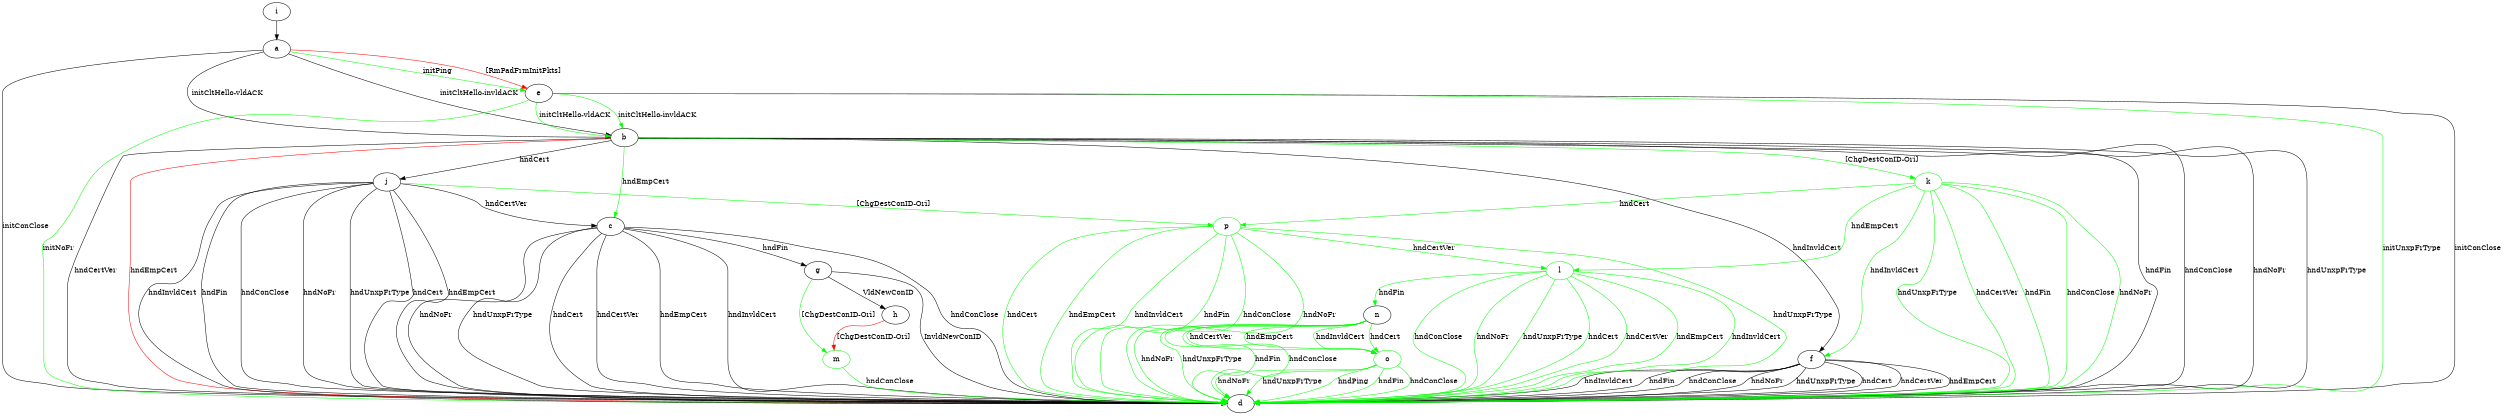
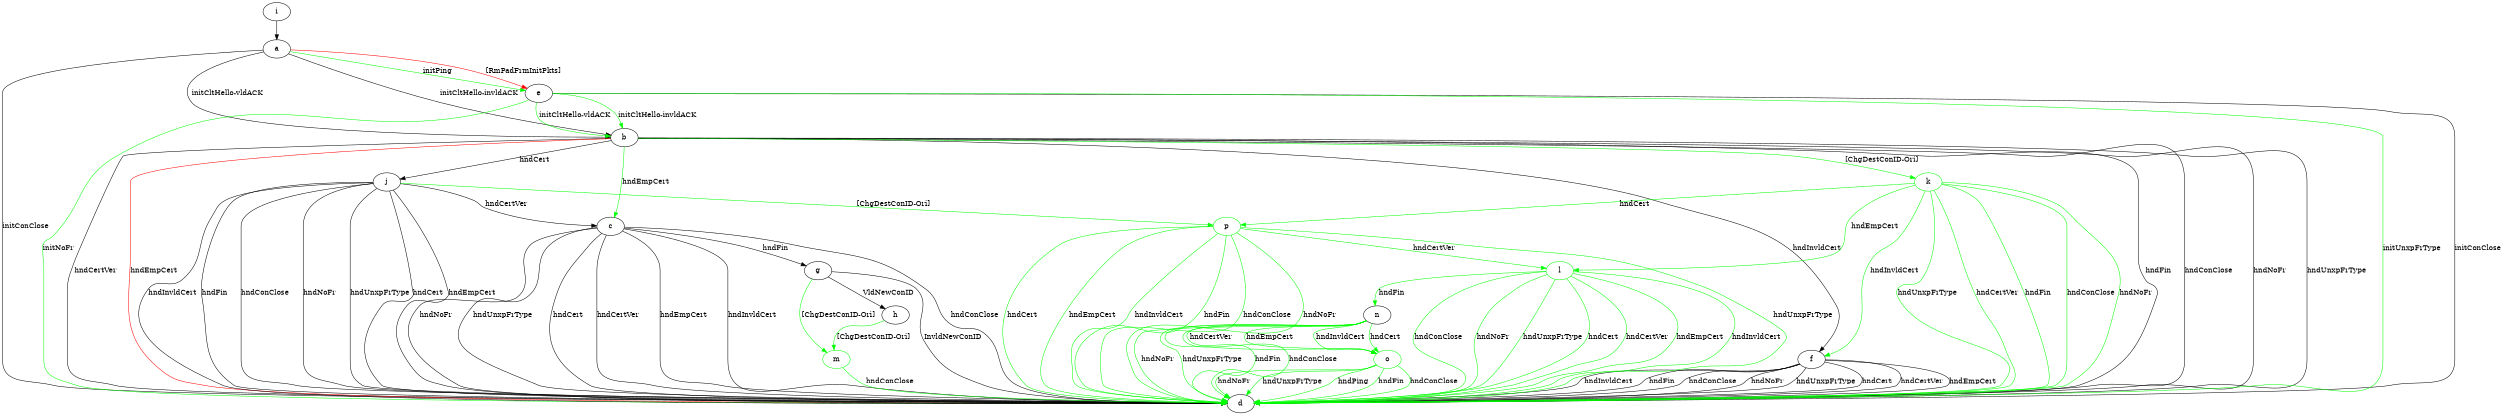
(854, 326) -> (854, 326)
